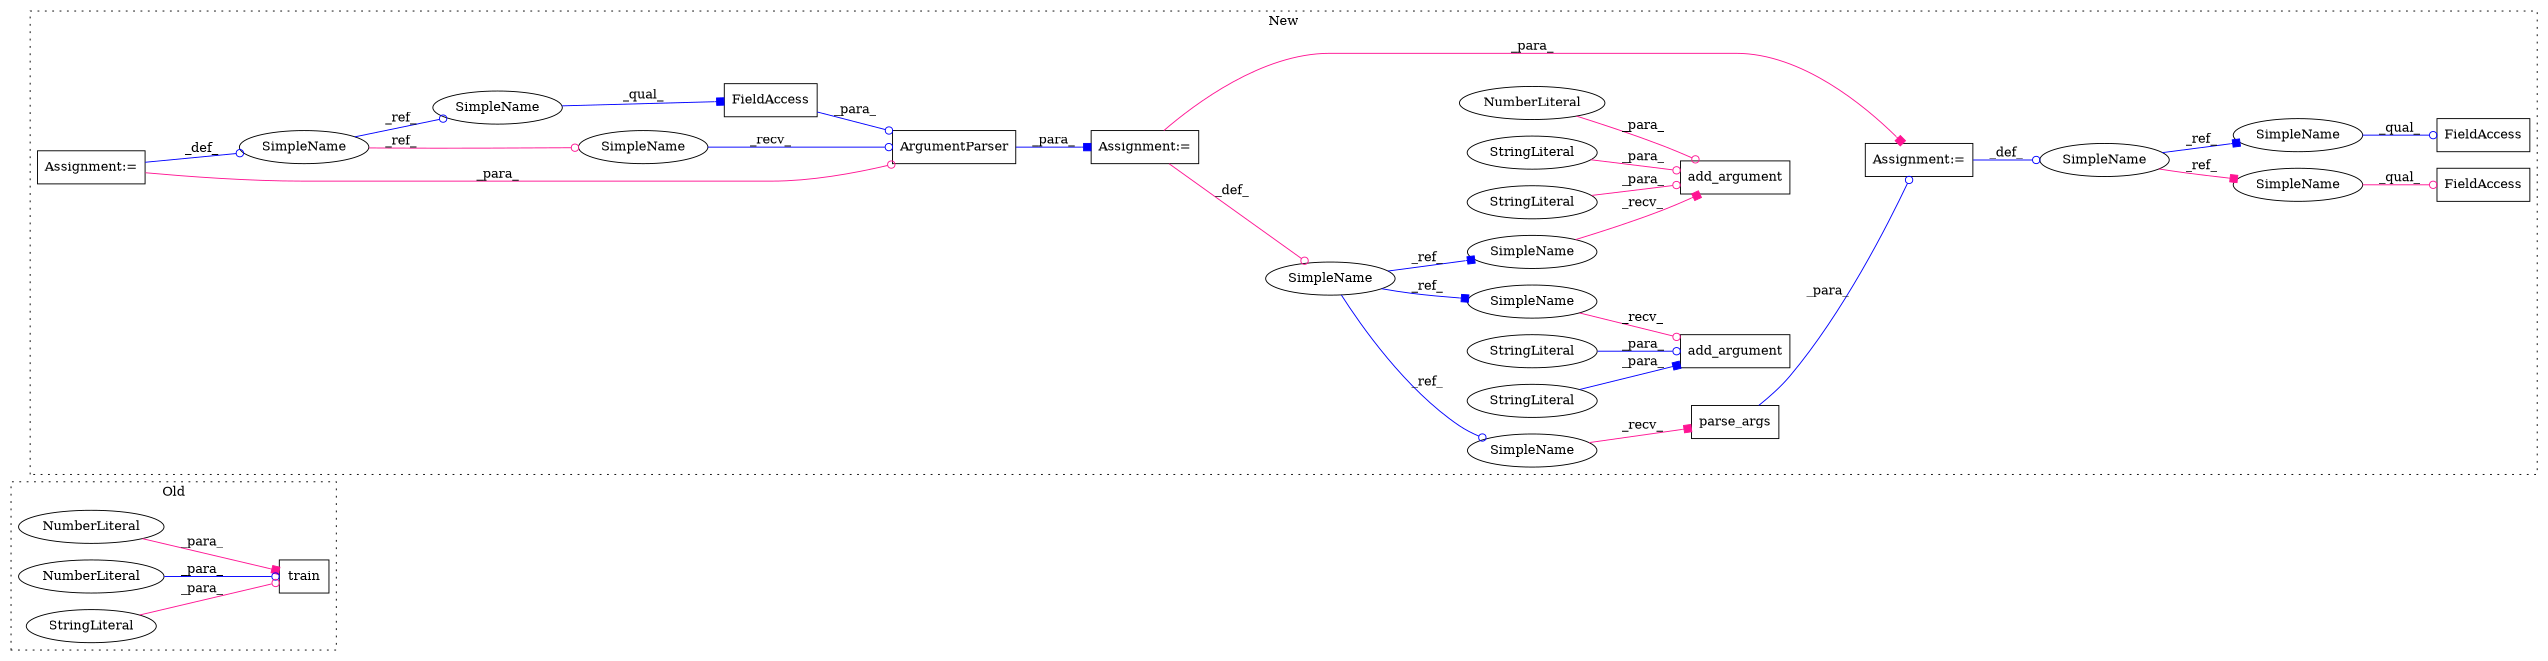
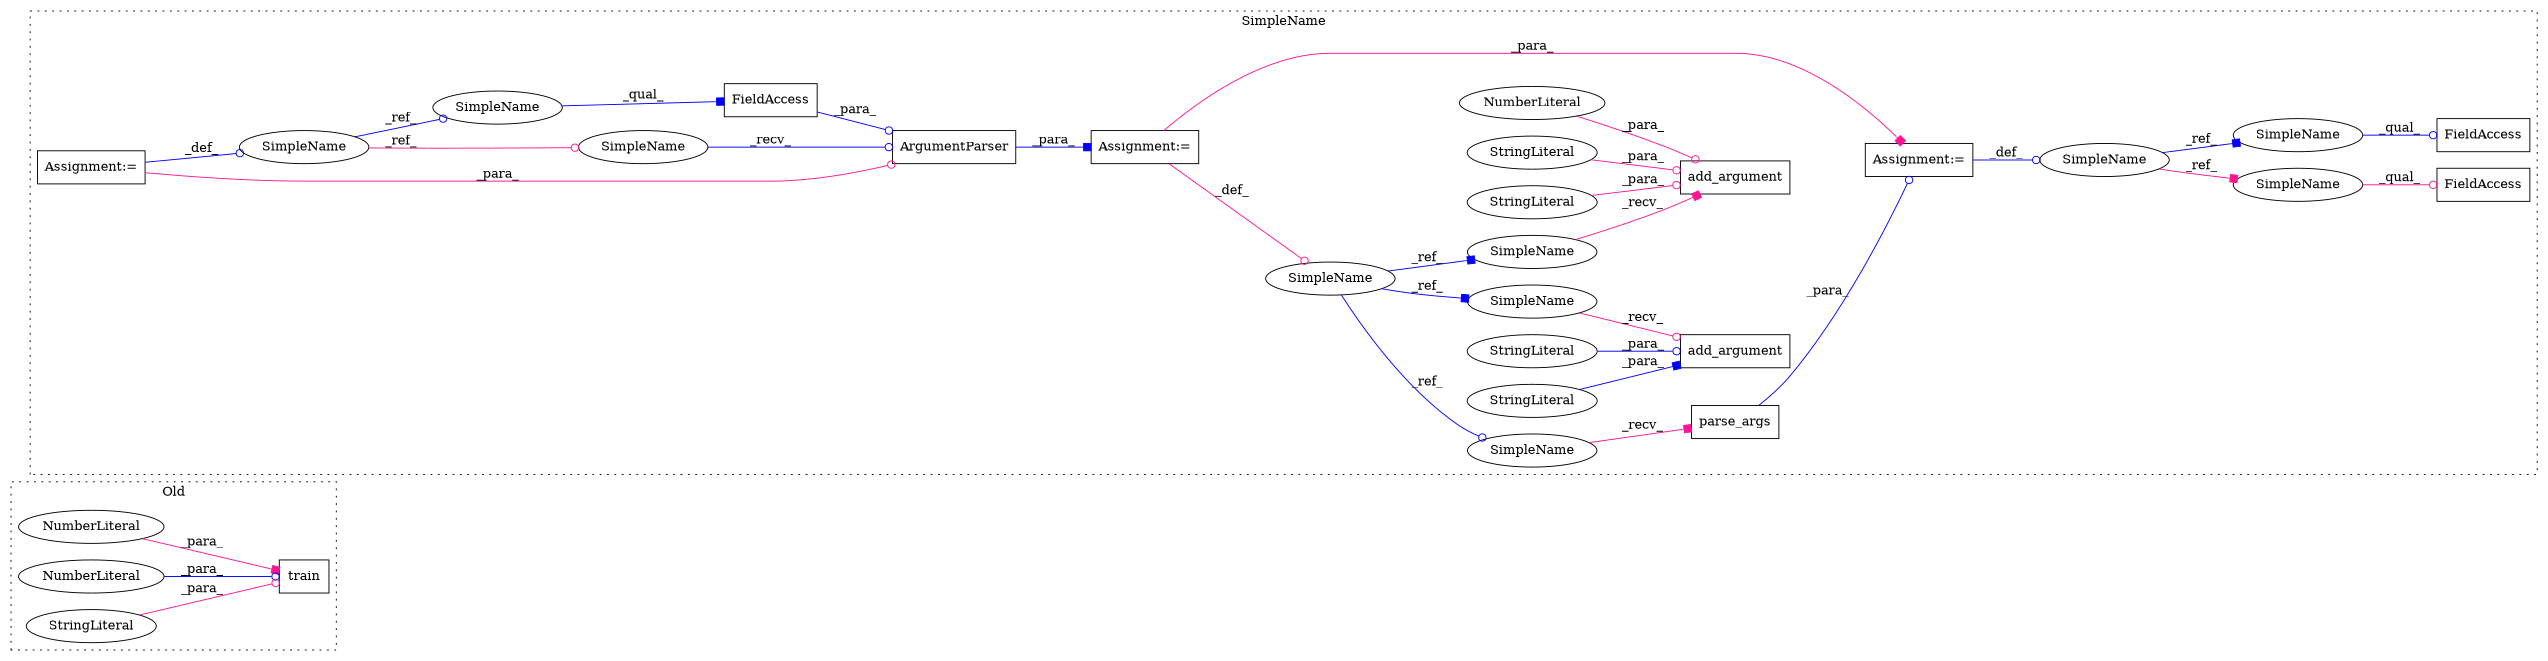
(1284, 22) -> (1284, 22)
